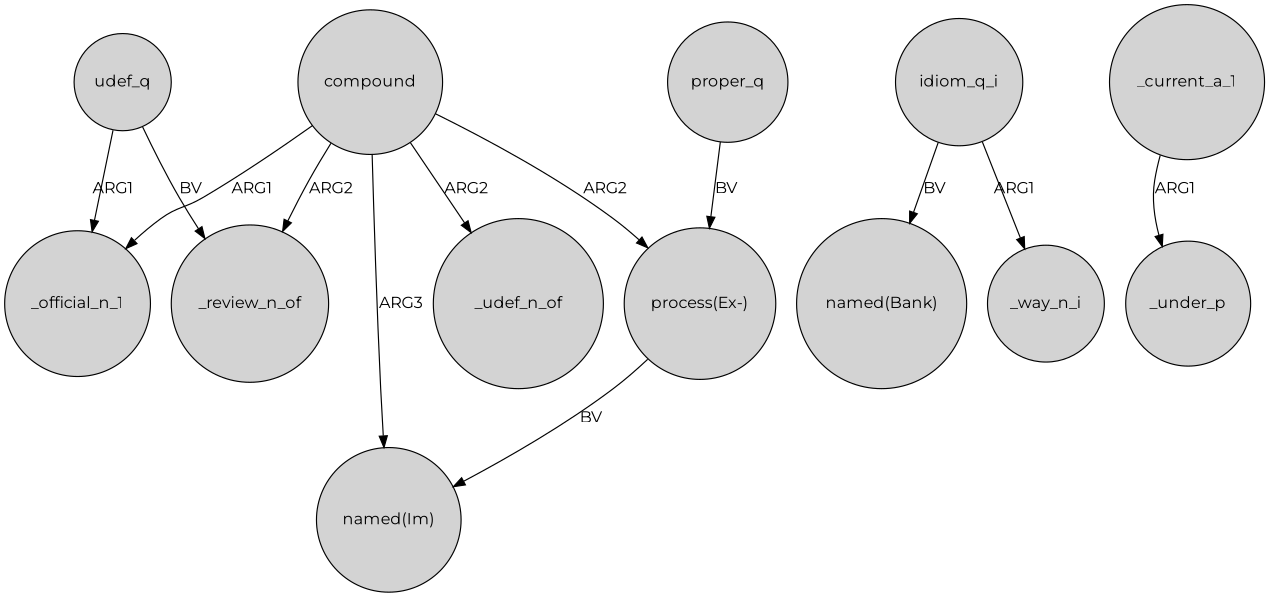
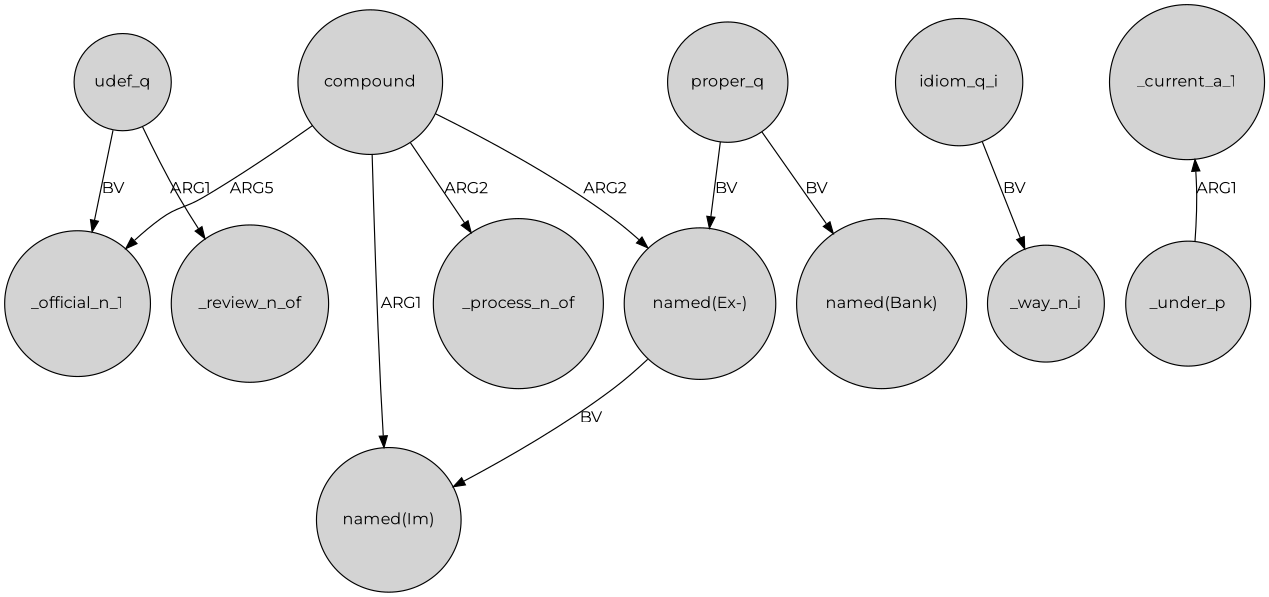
(926, 177) -> (794, 178)
(308, 182) -> none
(113, 189) -> (113, 189)
(191, 189) -> (191, 189)
(252, 189) -> (252, 189)
(1015, 189) -> (1015, 189)
(1153, 195) -> (1197, 206)
(402, 304) -> (402, 304)
(518, 304) -> (518, 304)
(700, 304) -> (700, 304)
